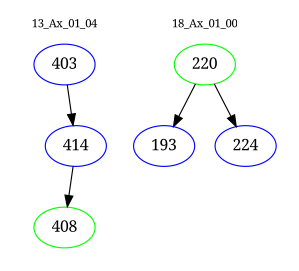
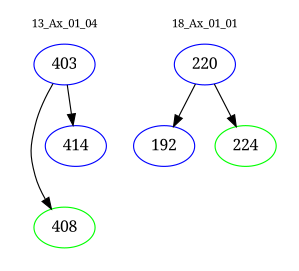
(205, 24) -> (205, 24)
(205, 65) -> (205, 65)
(164, 146) -> (164, 146)
(246, 146) -> (246, 146)
(71, 181) -> (32, 141)
